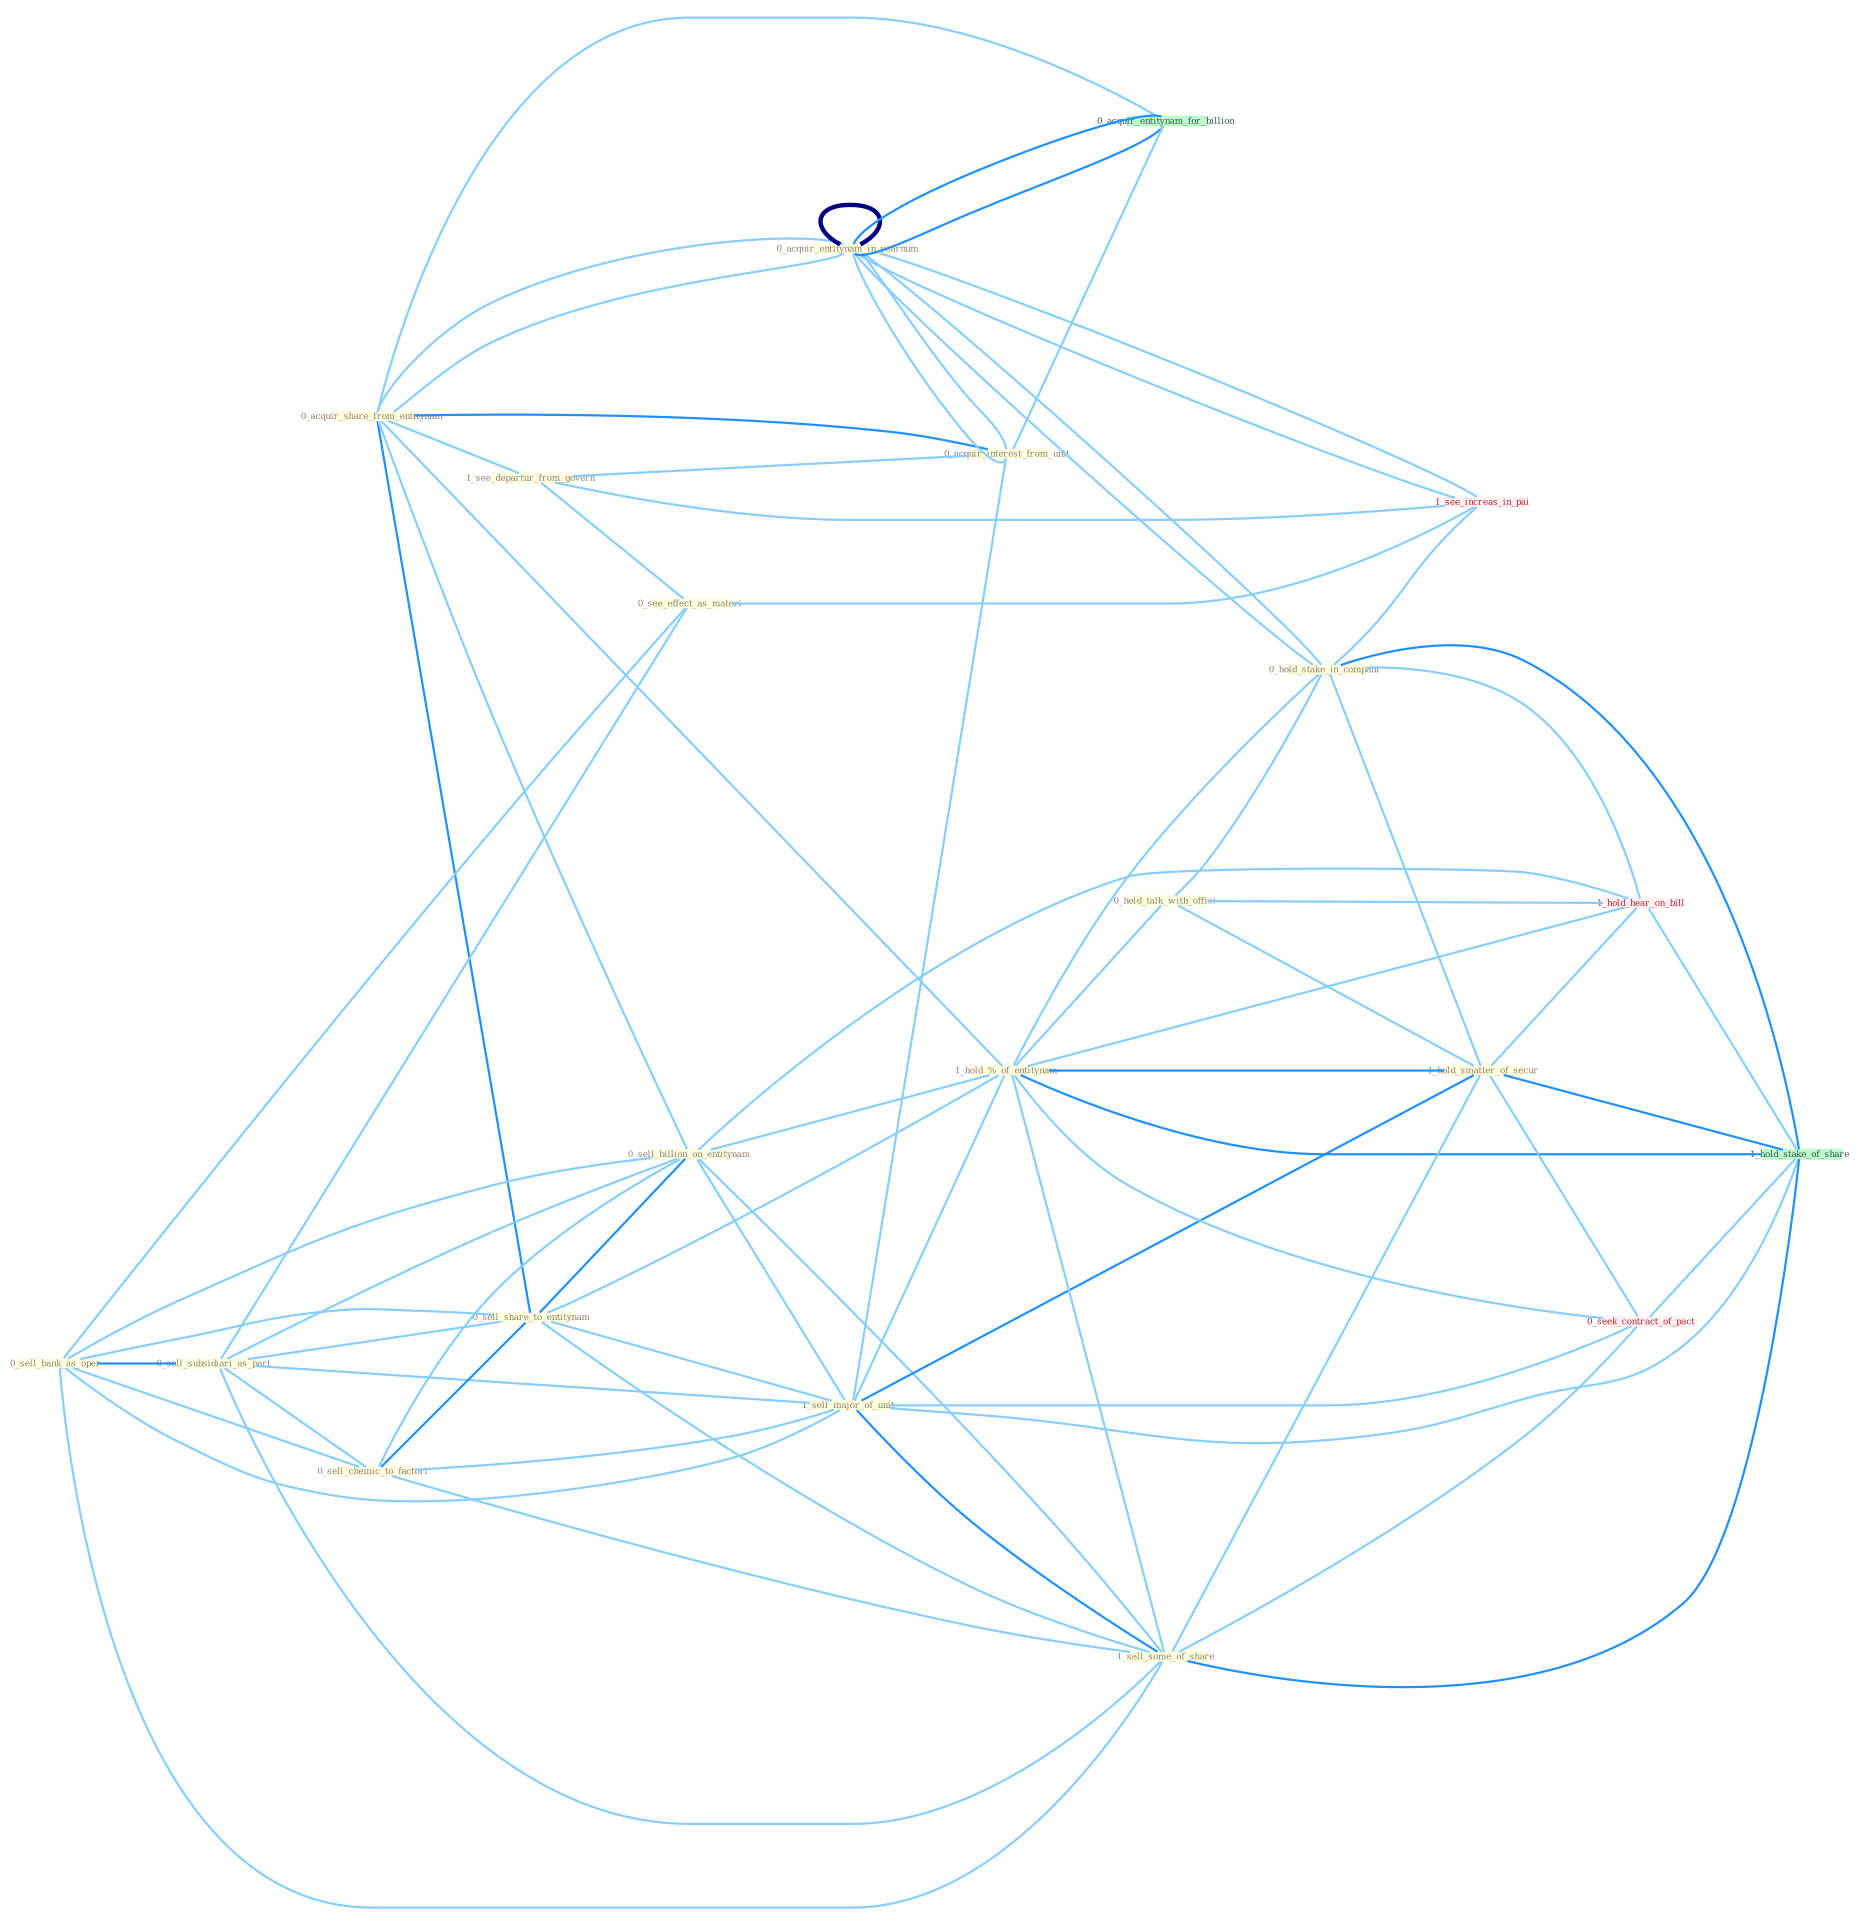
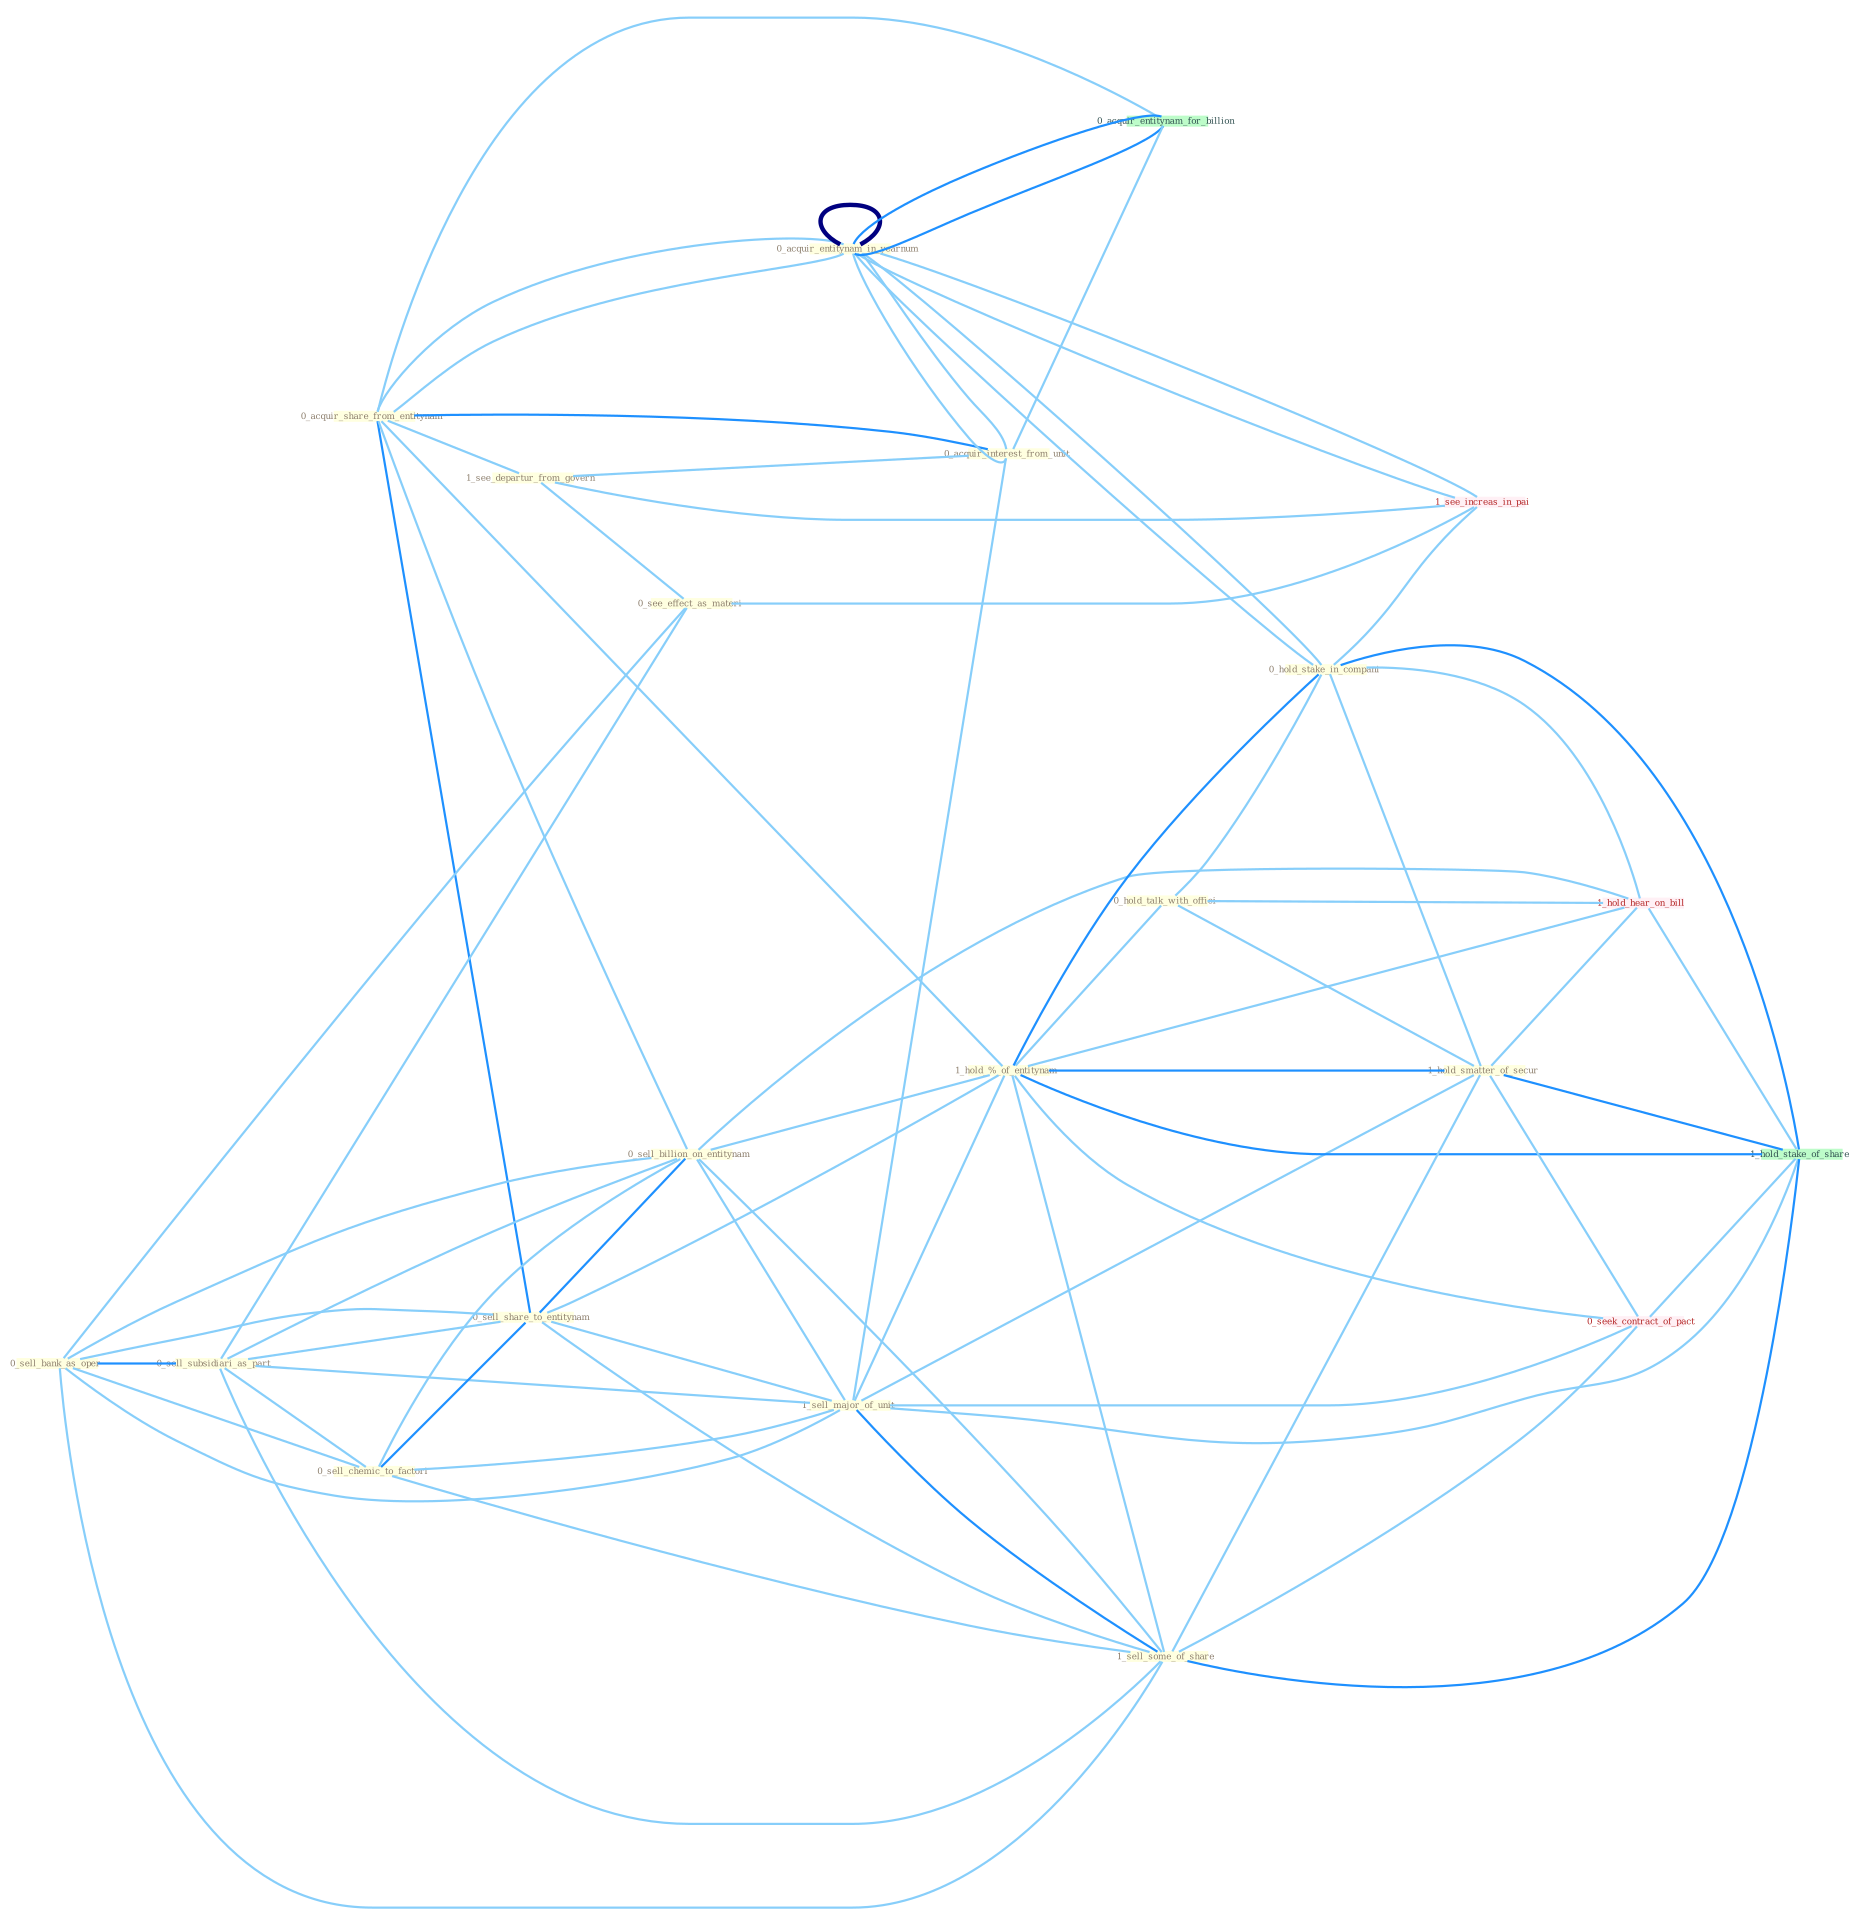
(1146, 854) -> (1146, 854)
(1168, 1238) -> (1168, 1238)
